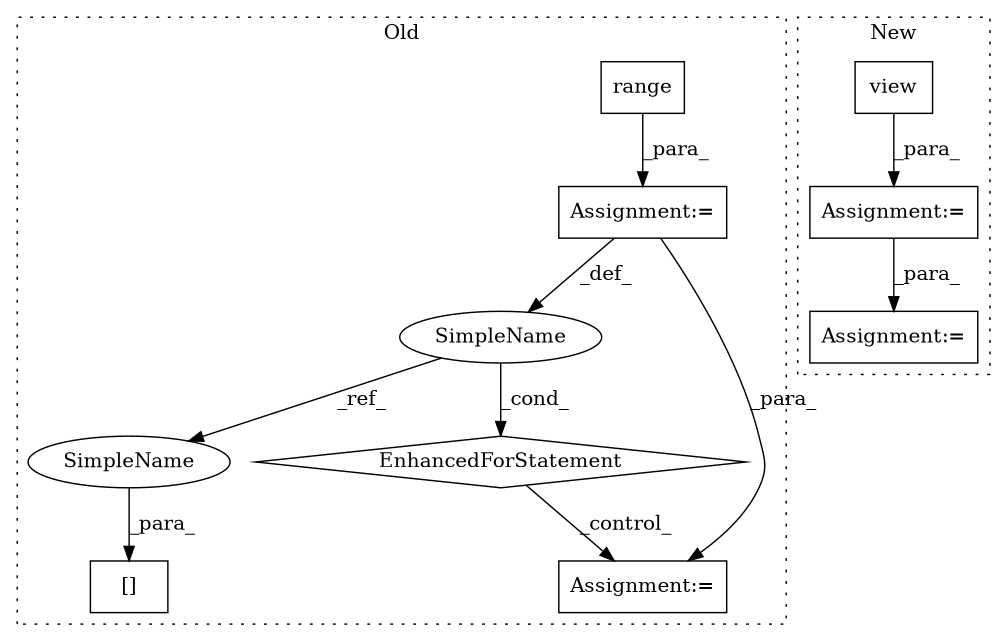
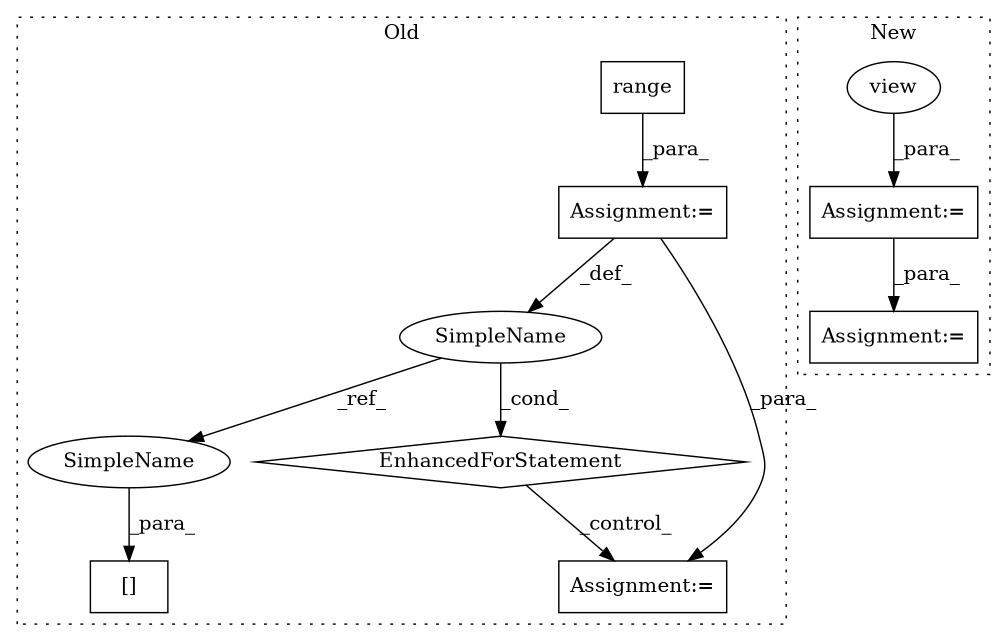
(894, 88) -> (894, 88)
